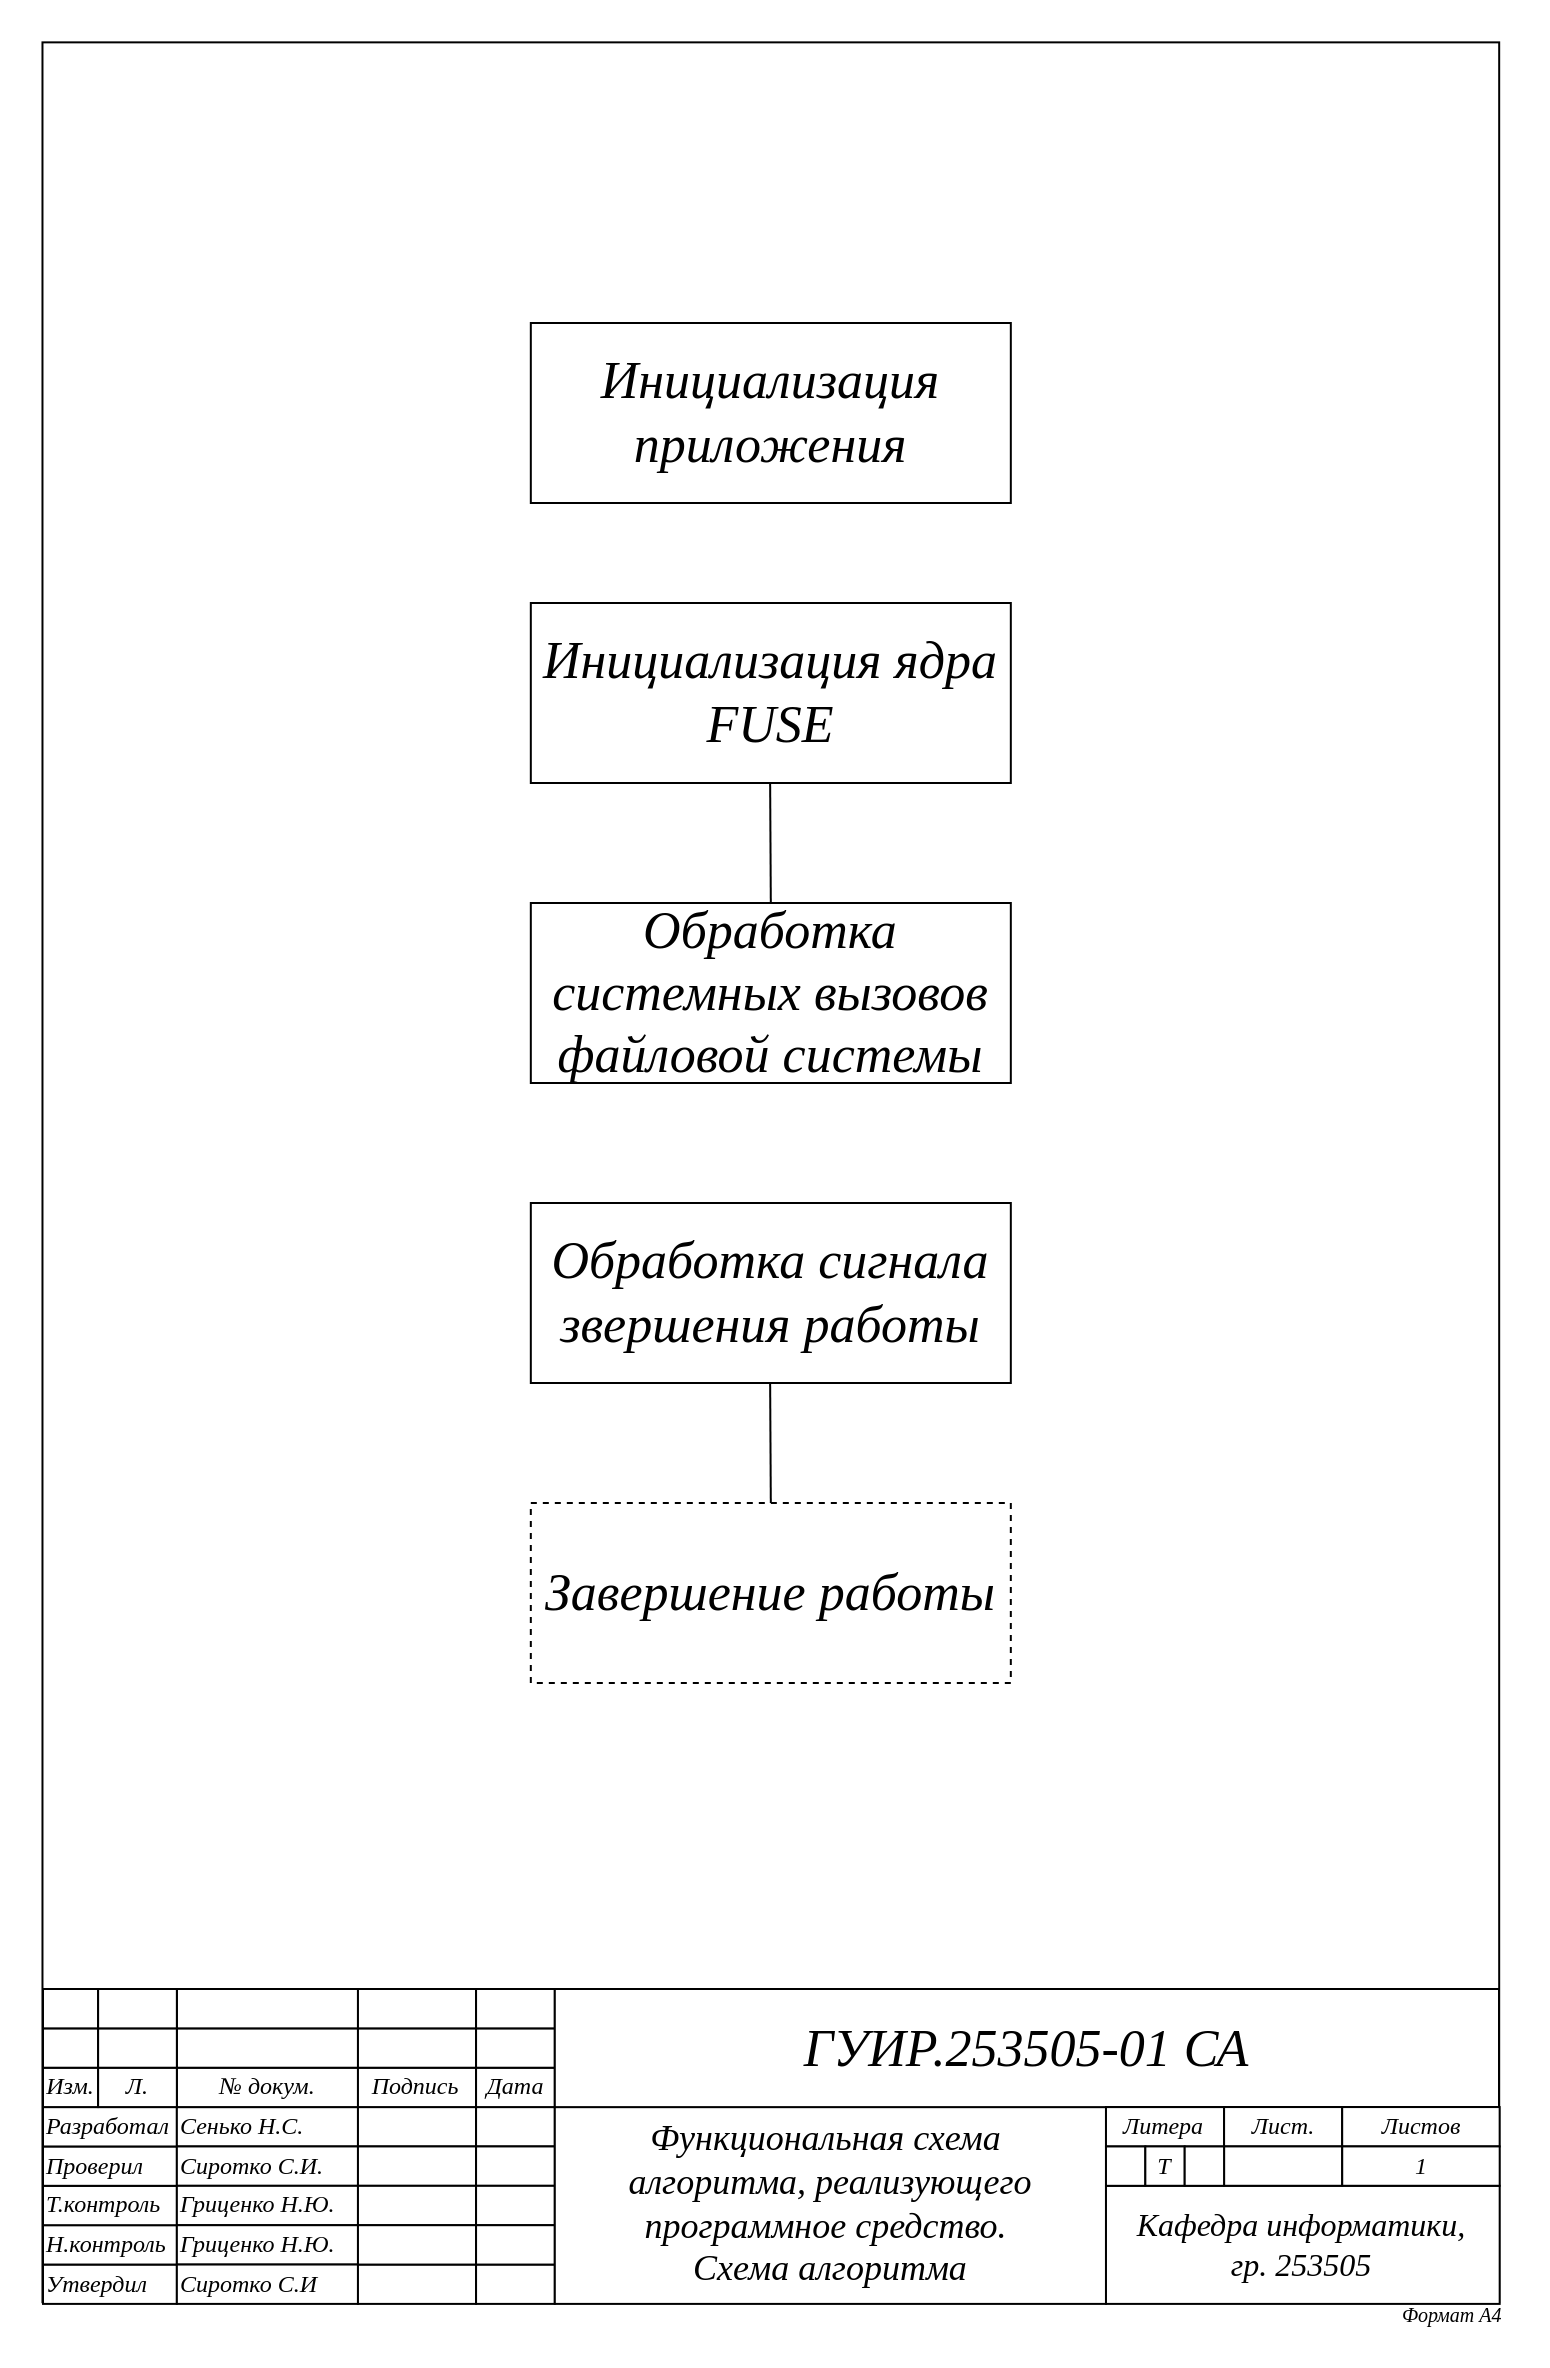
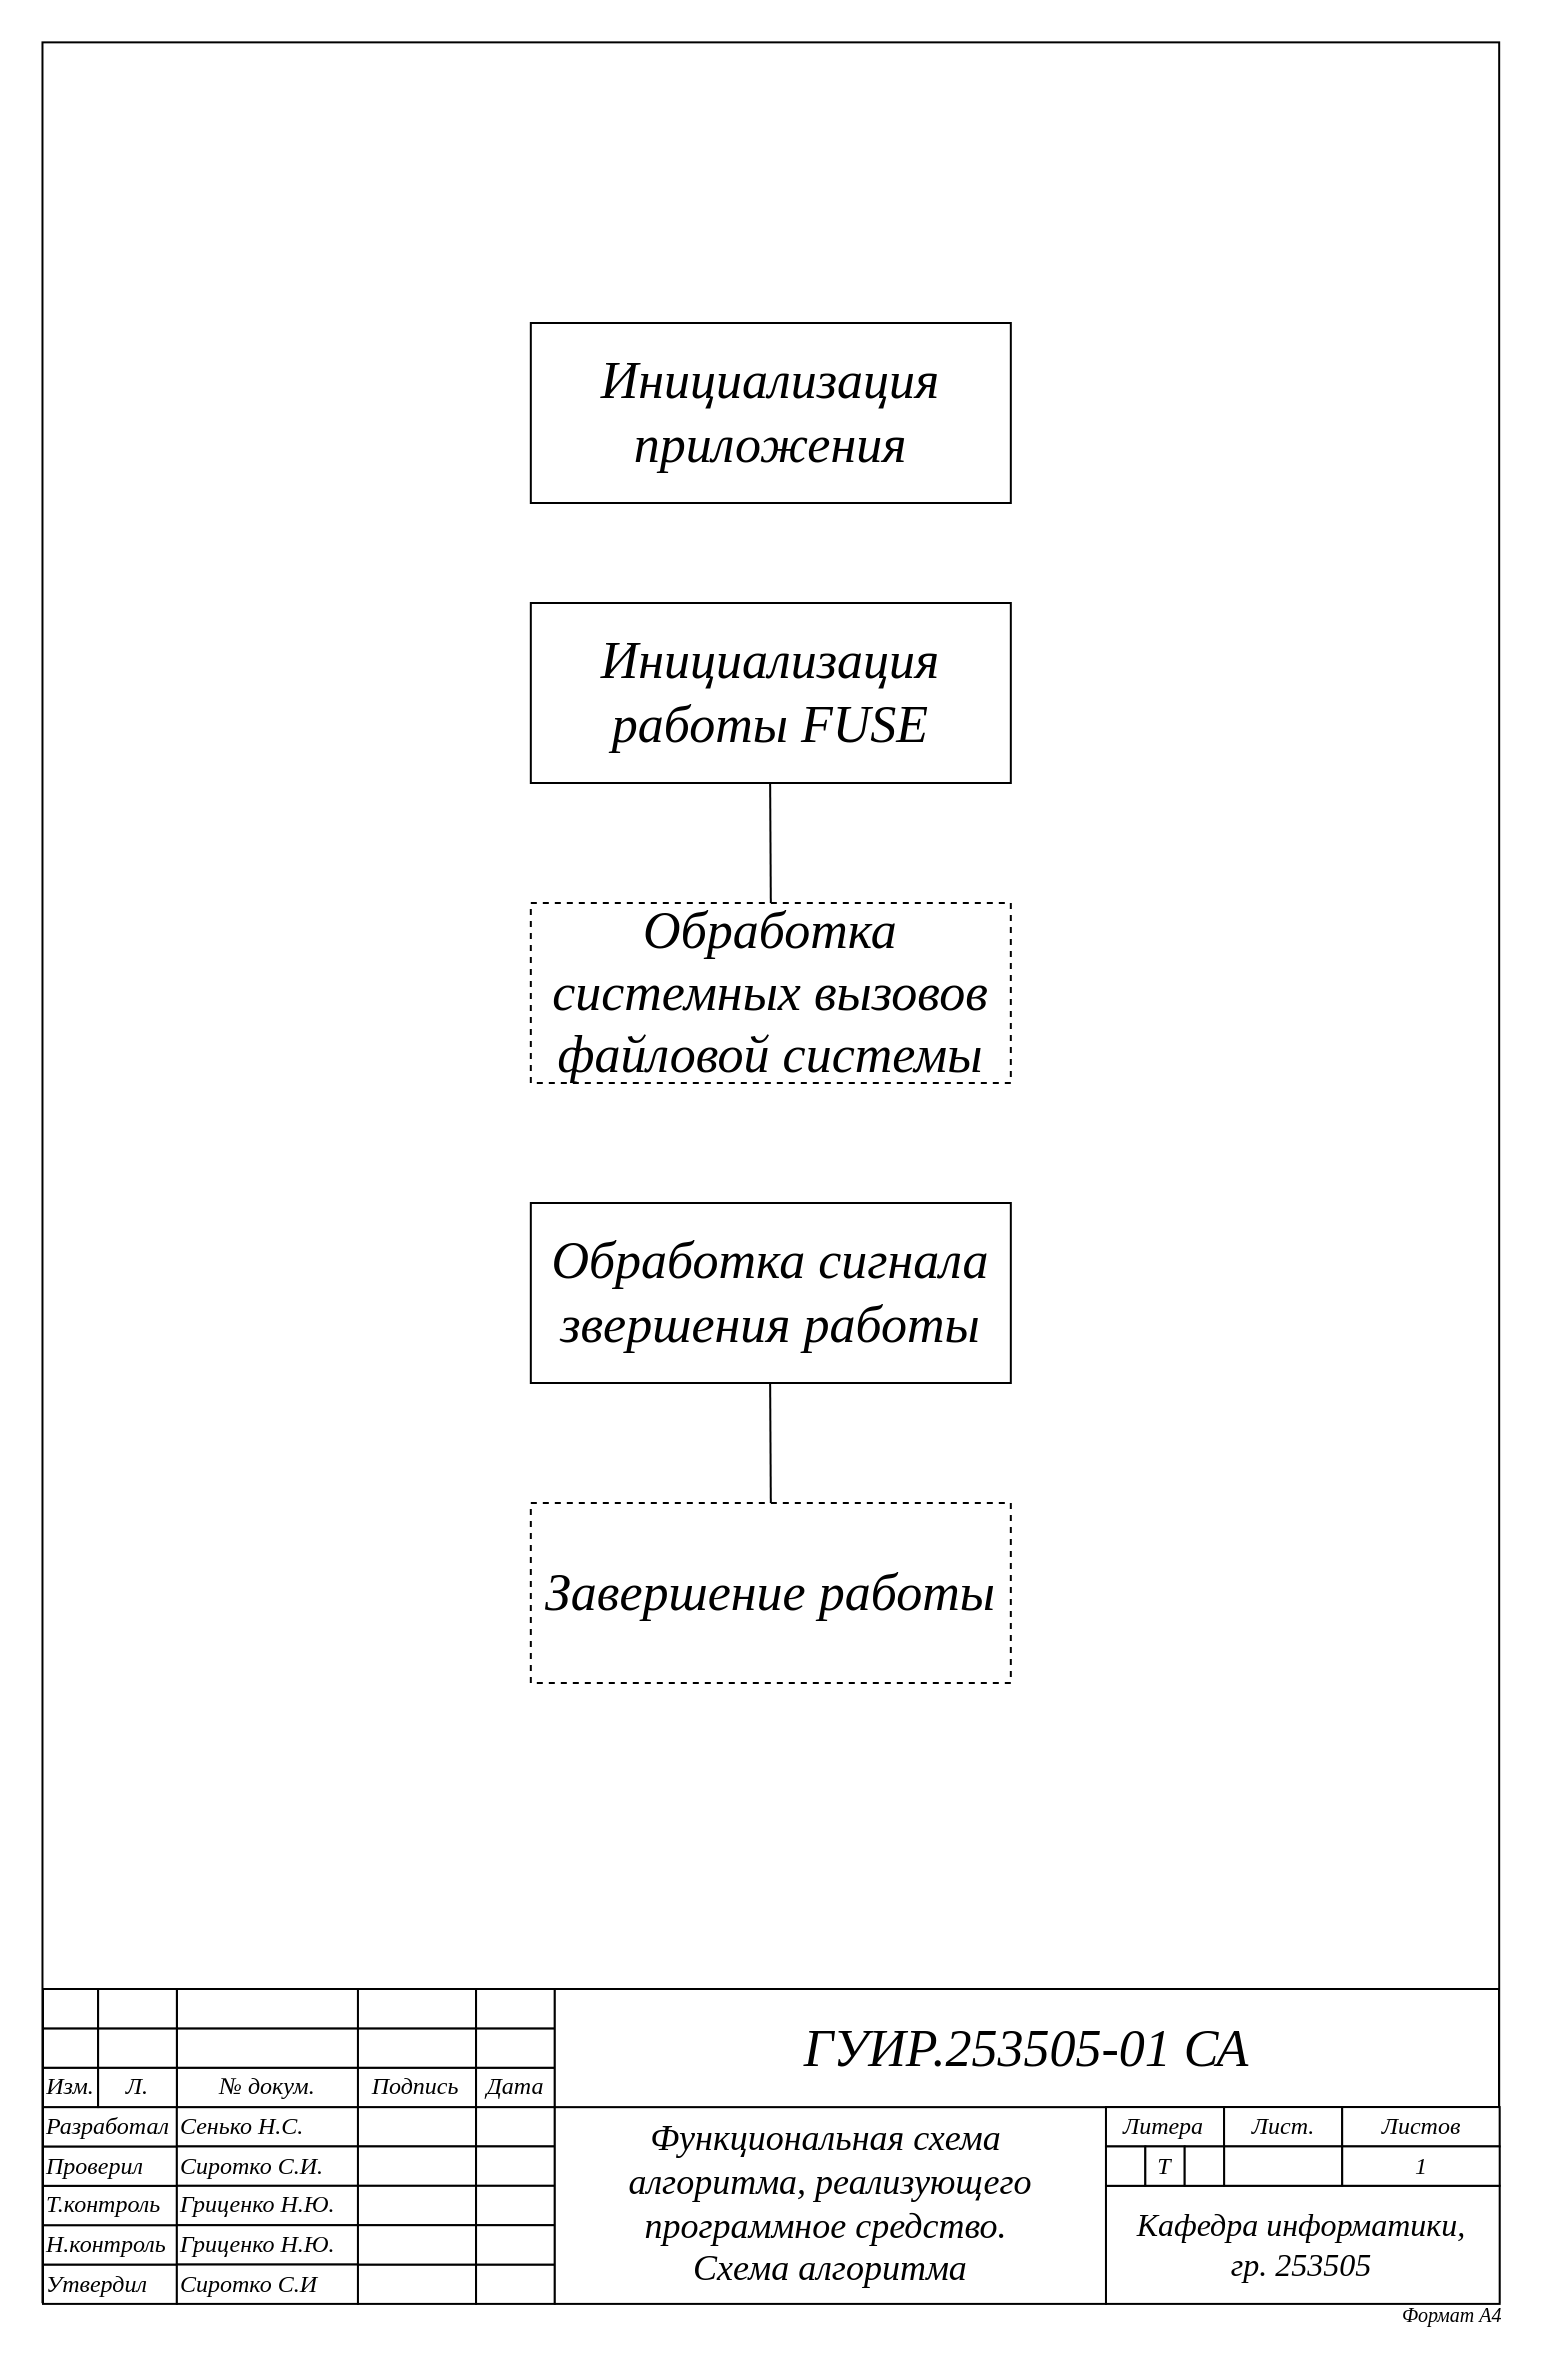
(771, 693) -> (771, 693)
(771, 993) -> (771, 993)
